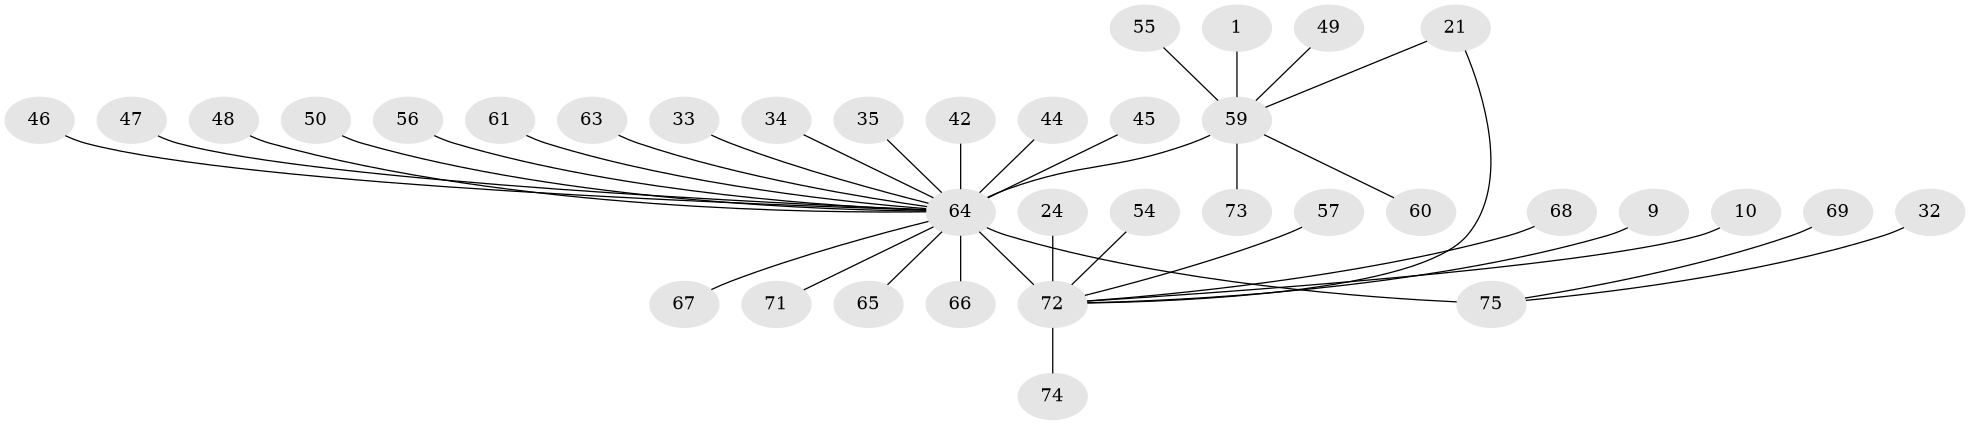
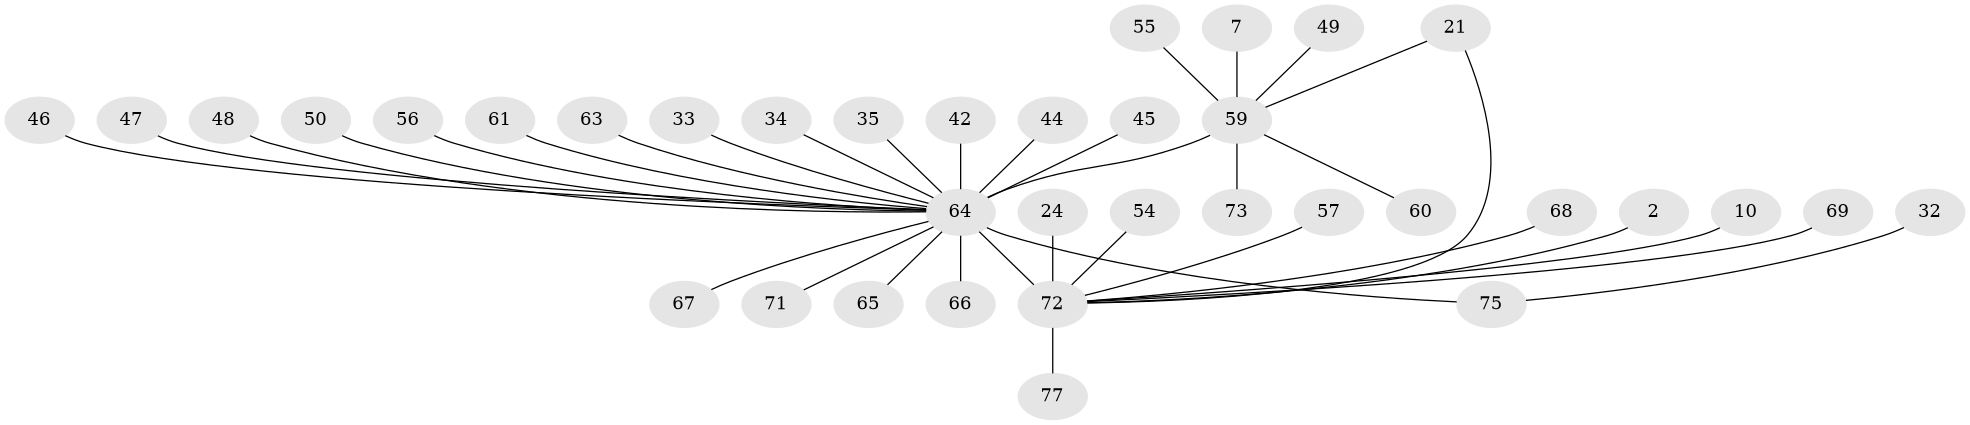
(1237, 28) -> (1237, 28)
(1654, 212) -> (1654, 212)
(1670, 270) -> (1506, 274)
(1053, 397) -> (1053, 397)
